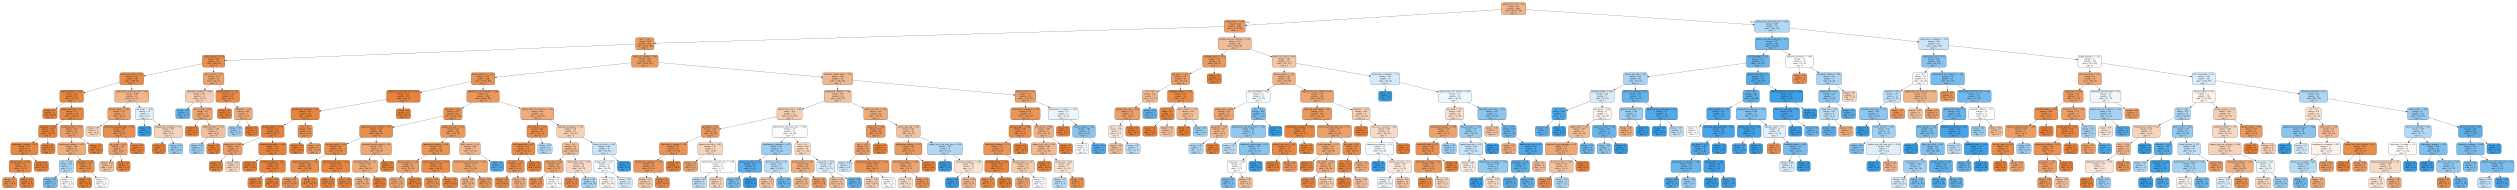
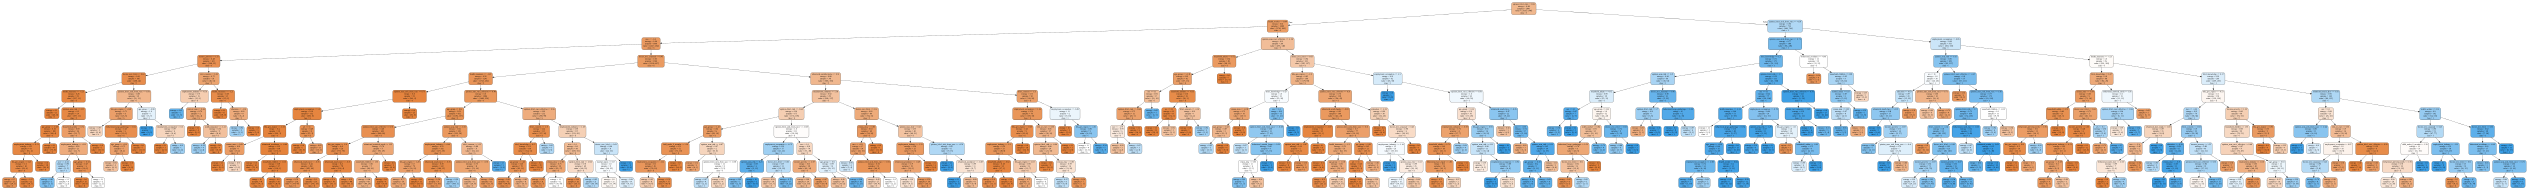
none -> (1239, 131)
(1911, 149) -> (1923, 149)
(450, 183) -> (452, 183)
